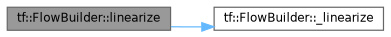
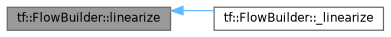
(186, 27) -> (199, 11)
